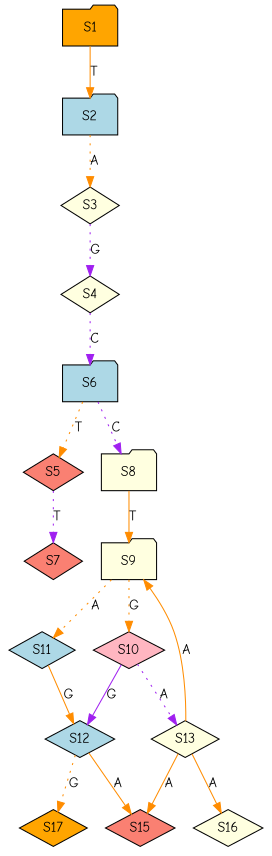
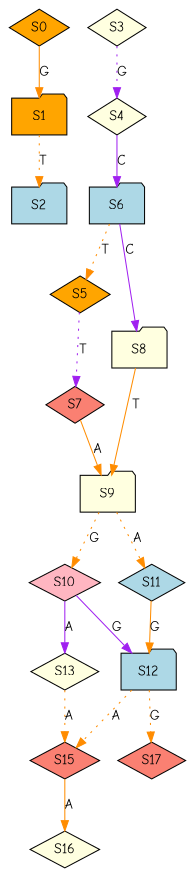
none -> (39, 28)
(90, 67) -> (39, 156)
(90, 156) -> none
(90, 334) -> (117, 156)
(107, 423) -> (127, 272)
(53, 472) -> (80, 294)
(179, 651) -> (89, 443)
(154, 690) -> (65, 622)
(80, 739) -> (149, 672)
(107, 779) -> (108, 715)
(165, 779) -> (65, 711)
(204, 779) -> (65, 800)
(53, 828) -> (152, 761)
